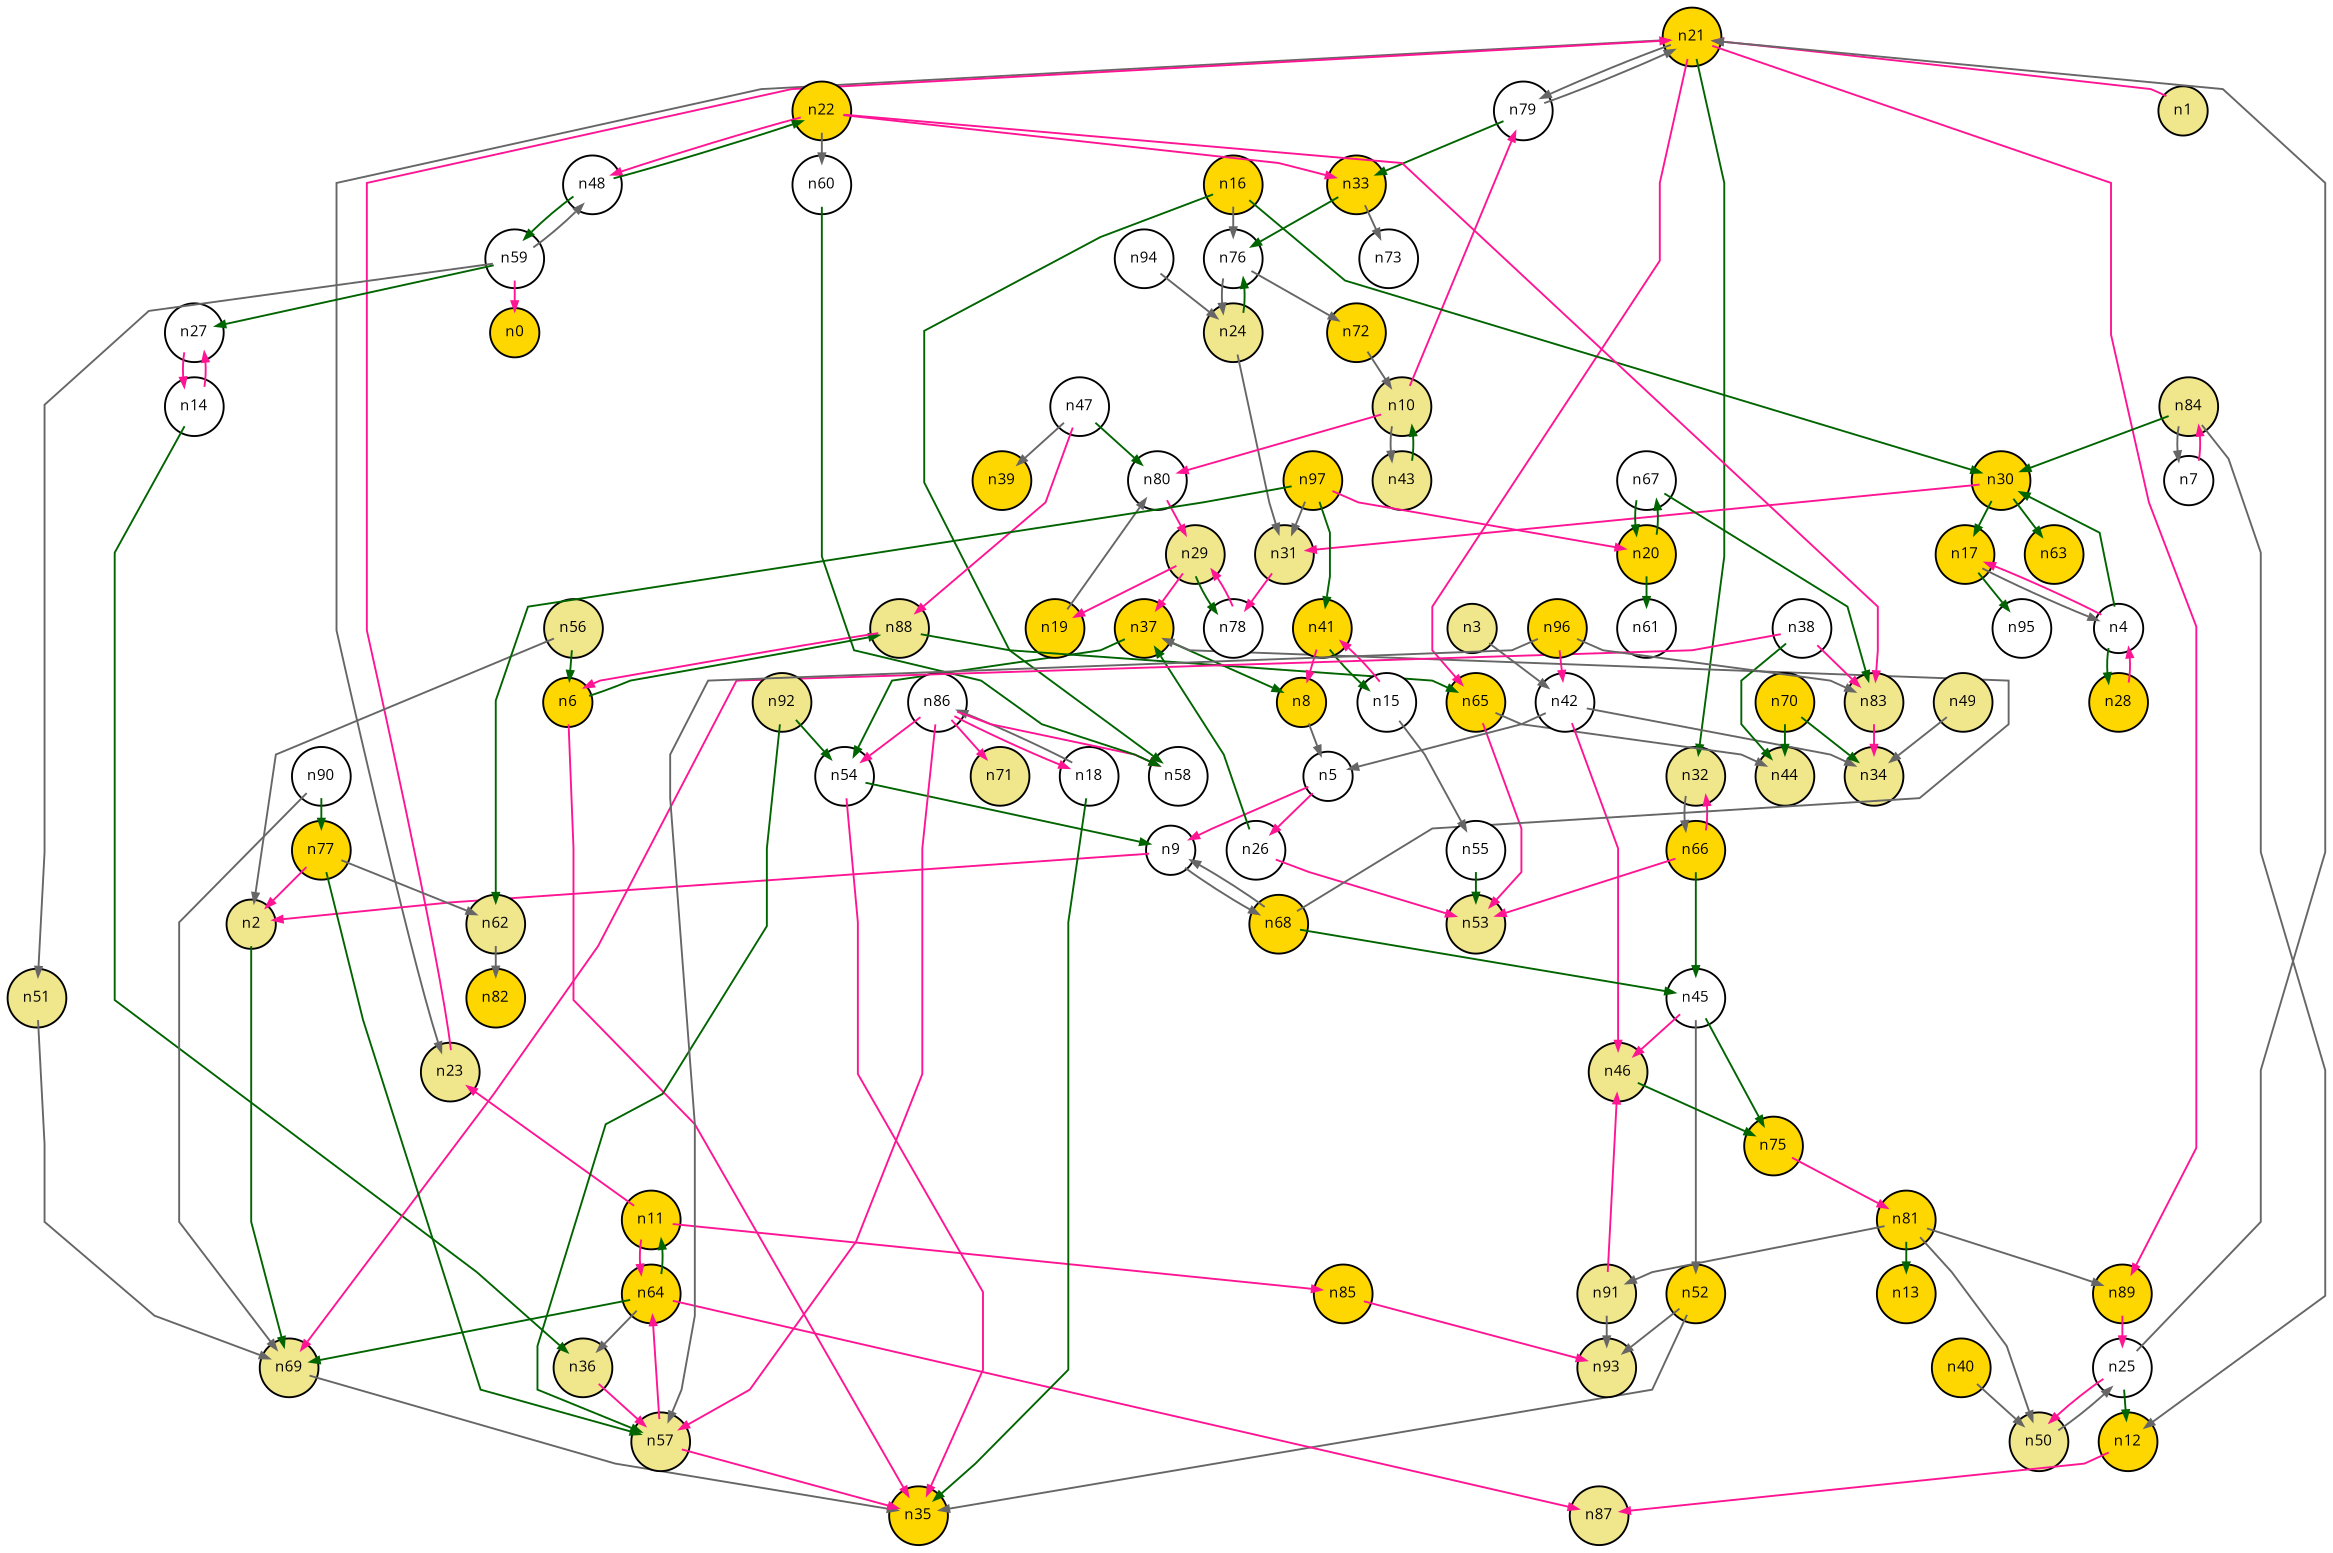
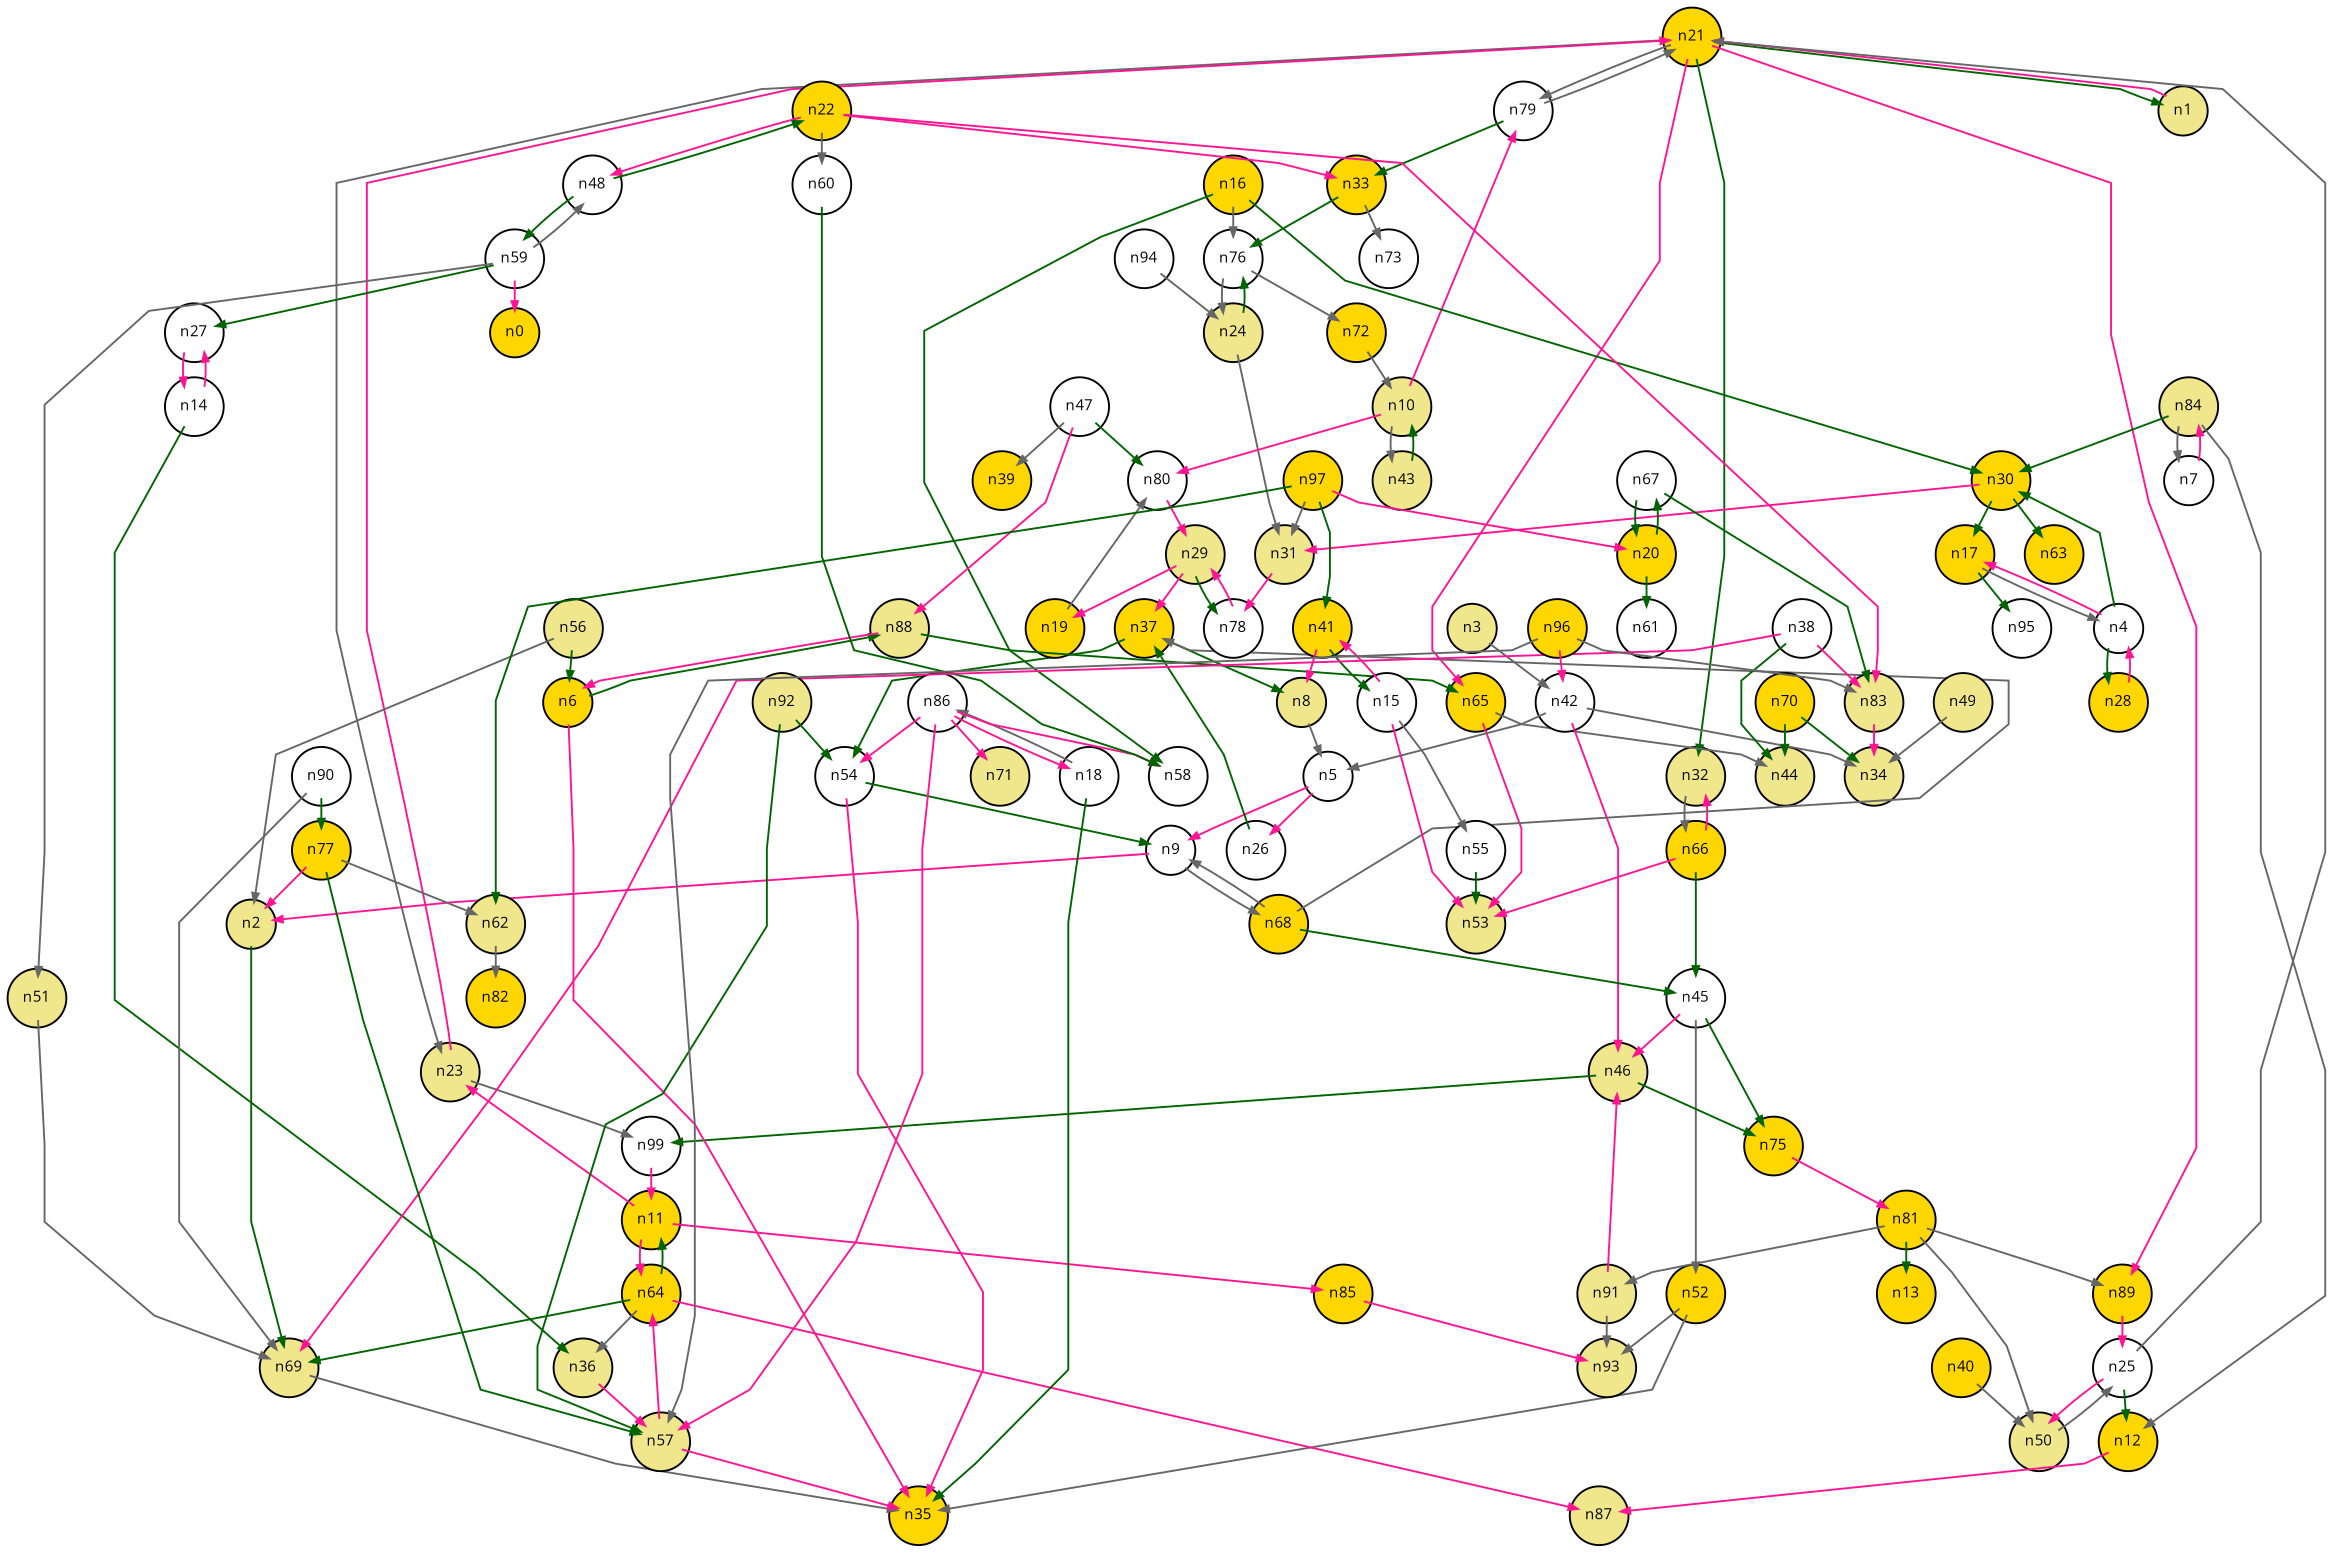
none -> (1934, 68)
(1301, 702) -> (1301, 702)
(1360, 888) -> (1417, 816)
none -> (651, 1146)
